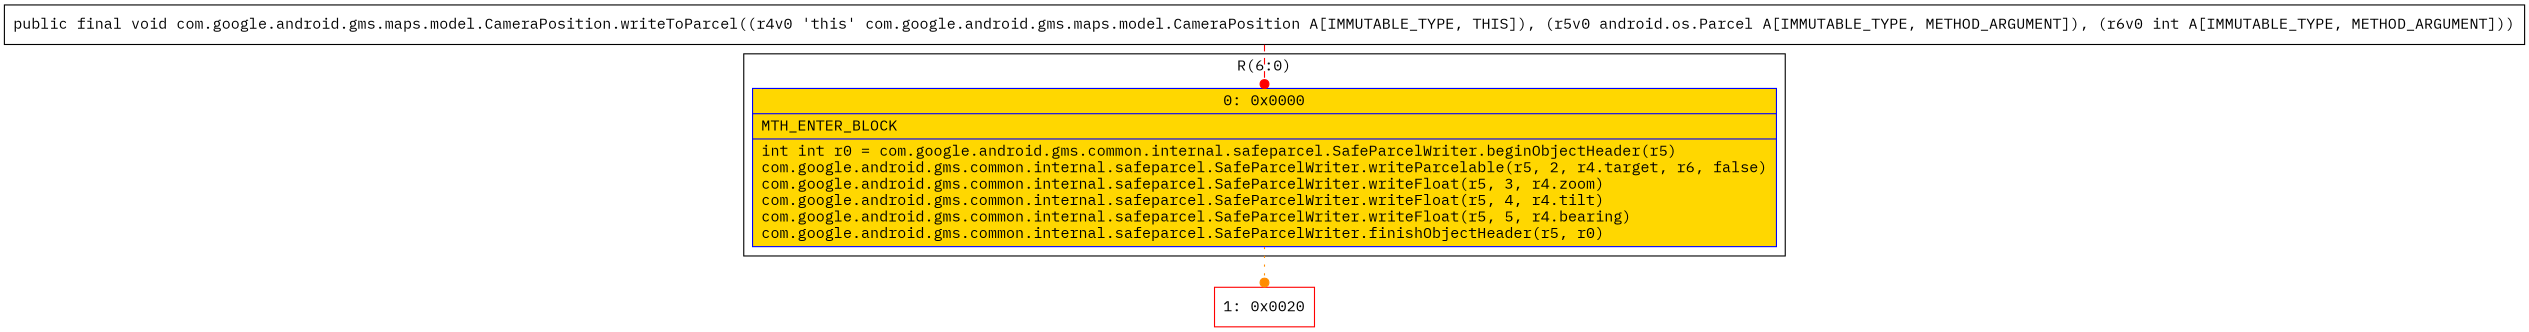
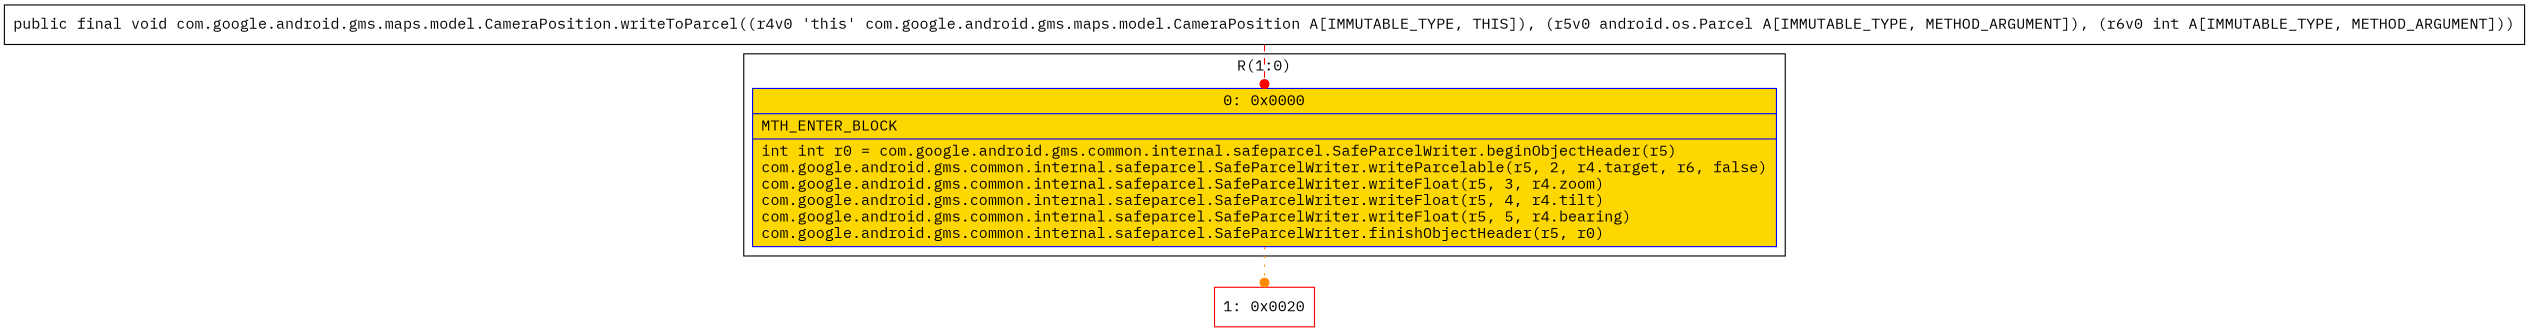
(1265, 66) -> (1265, 66)
